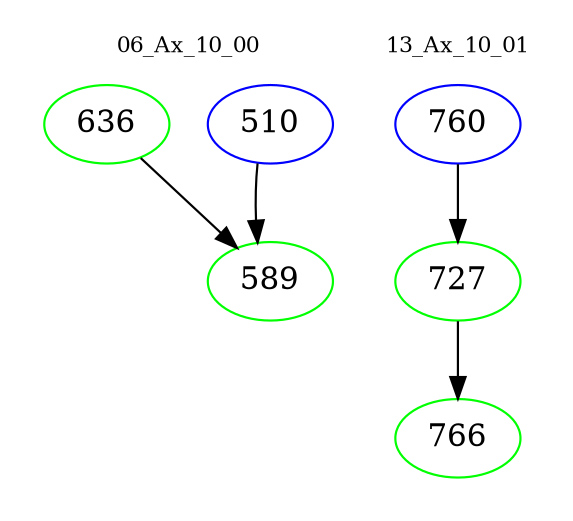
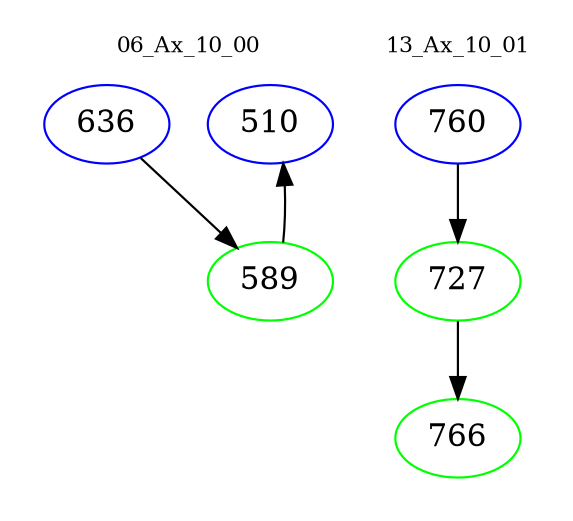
(107, 124) -> (107, 124)
(256, 192) -> (285, 214)
